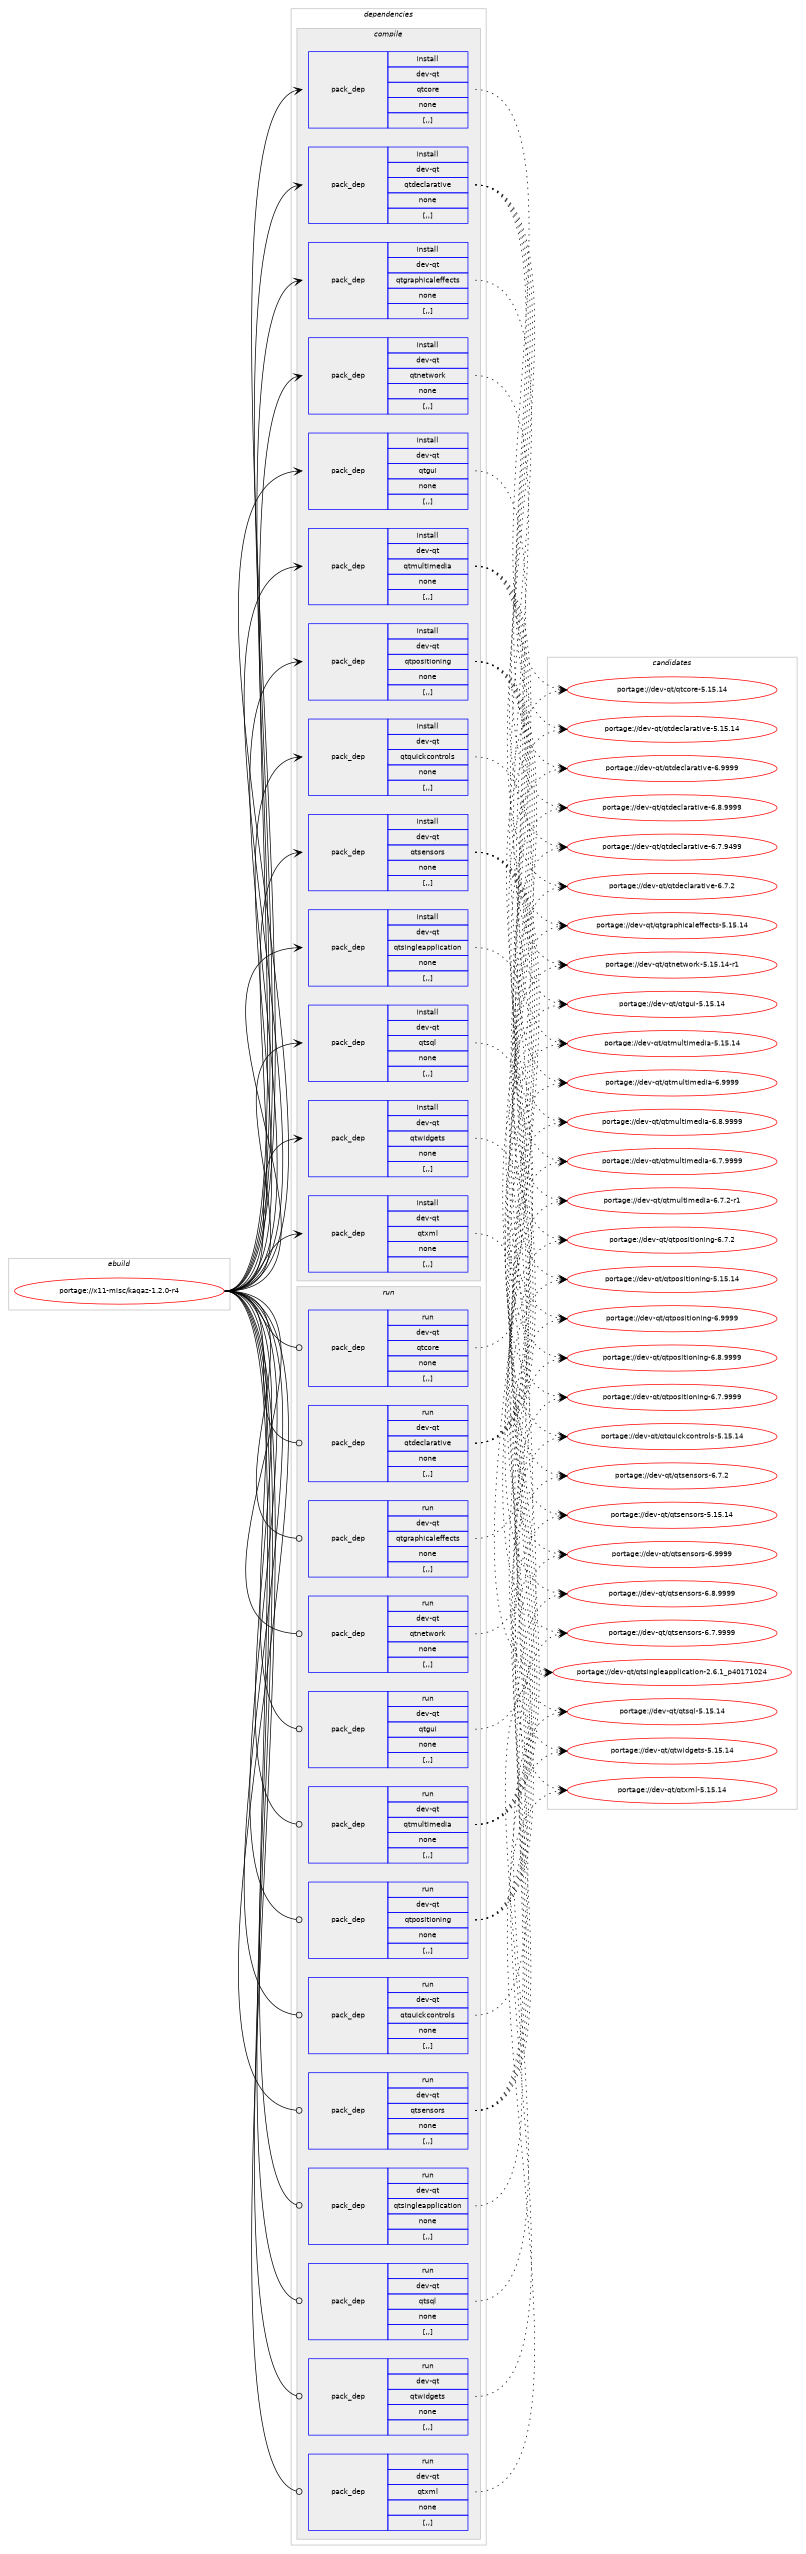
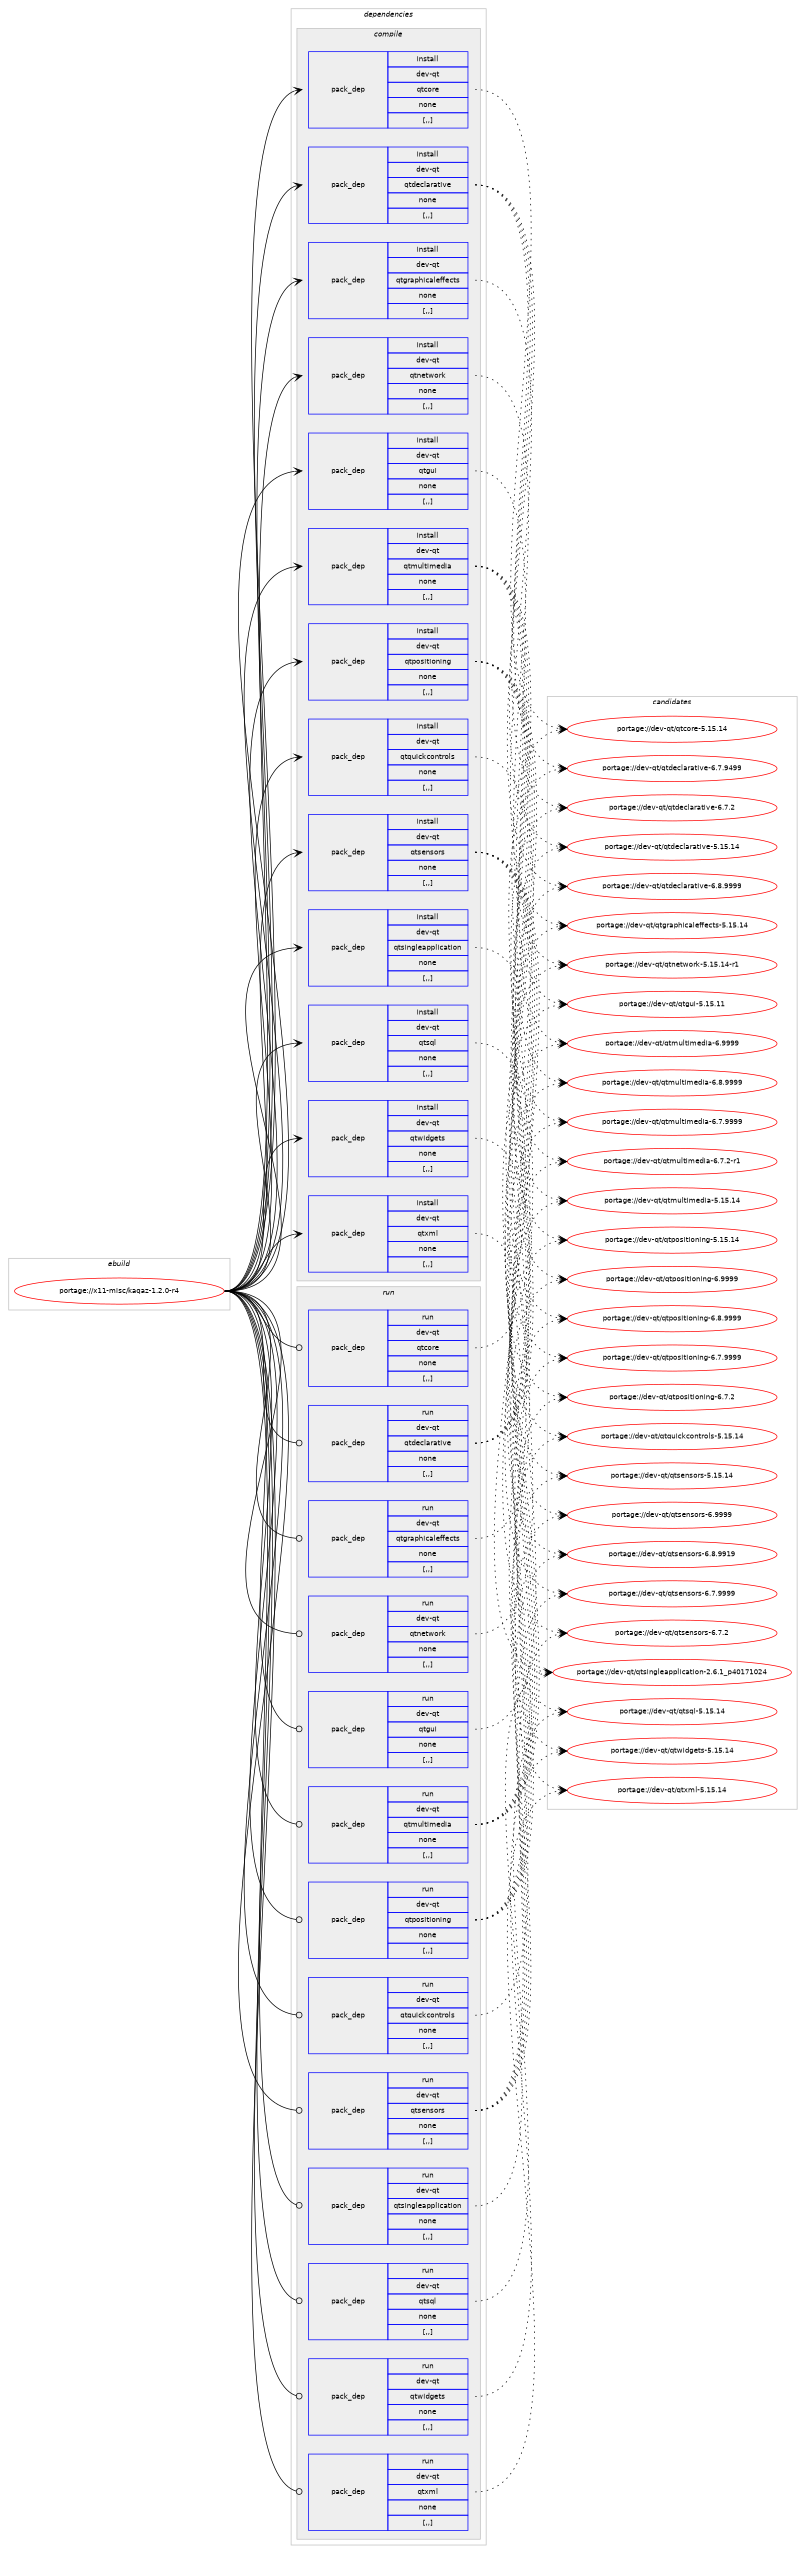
(672, 769) -> none
(672, 1004) -> (672, 1004)
(672, 1594) -> (672, 1555)
